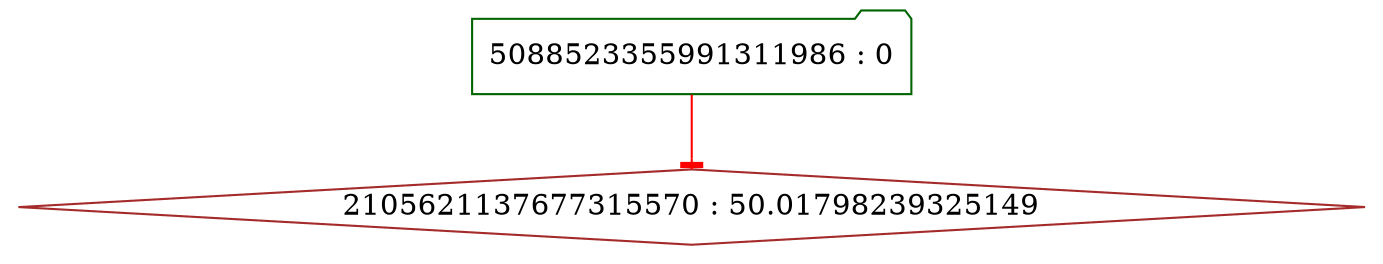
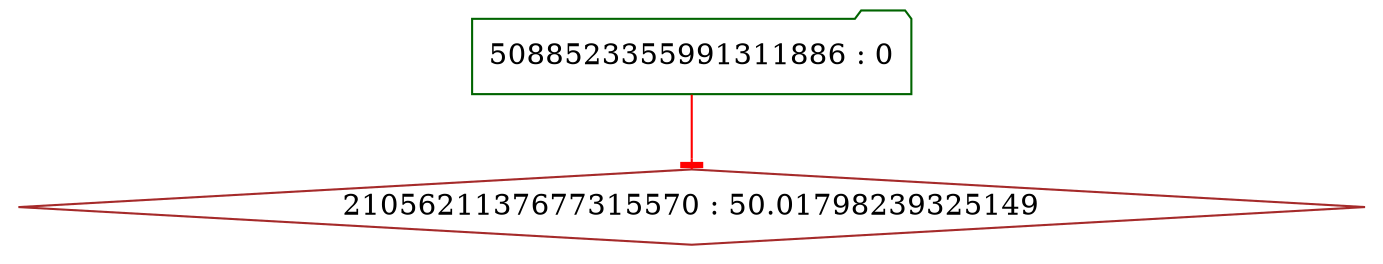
(692, 56) -> (692, 56)
